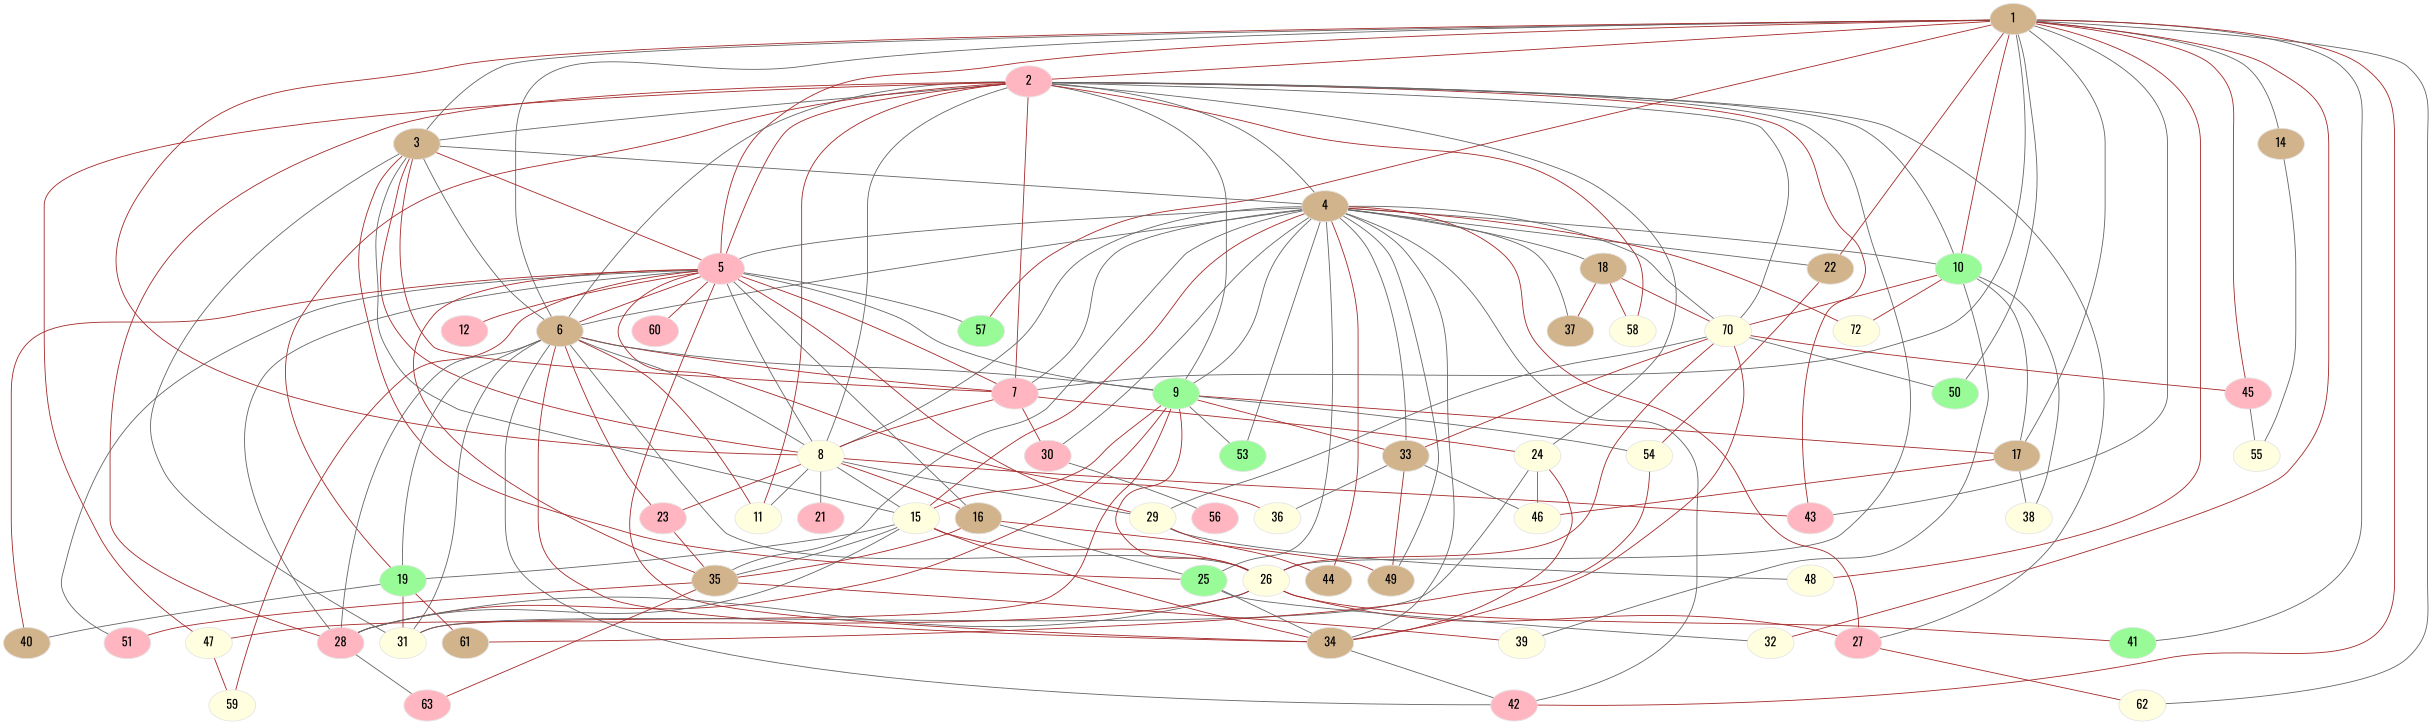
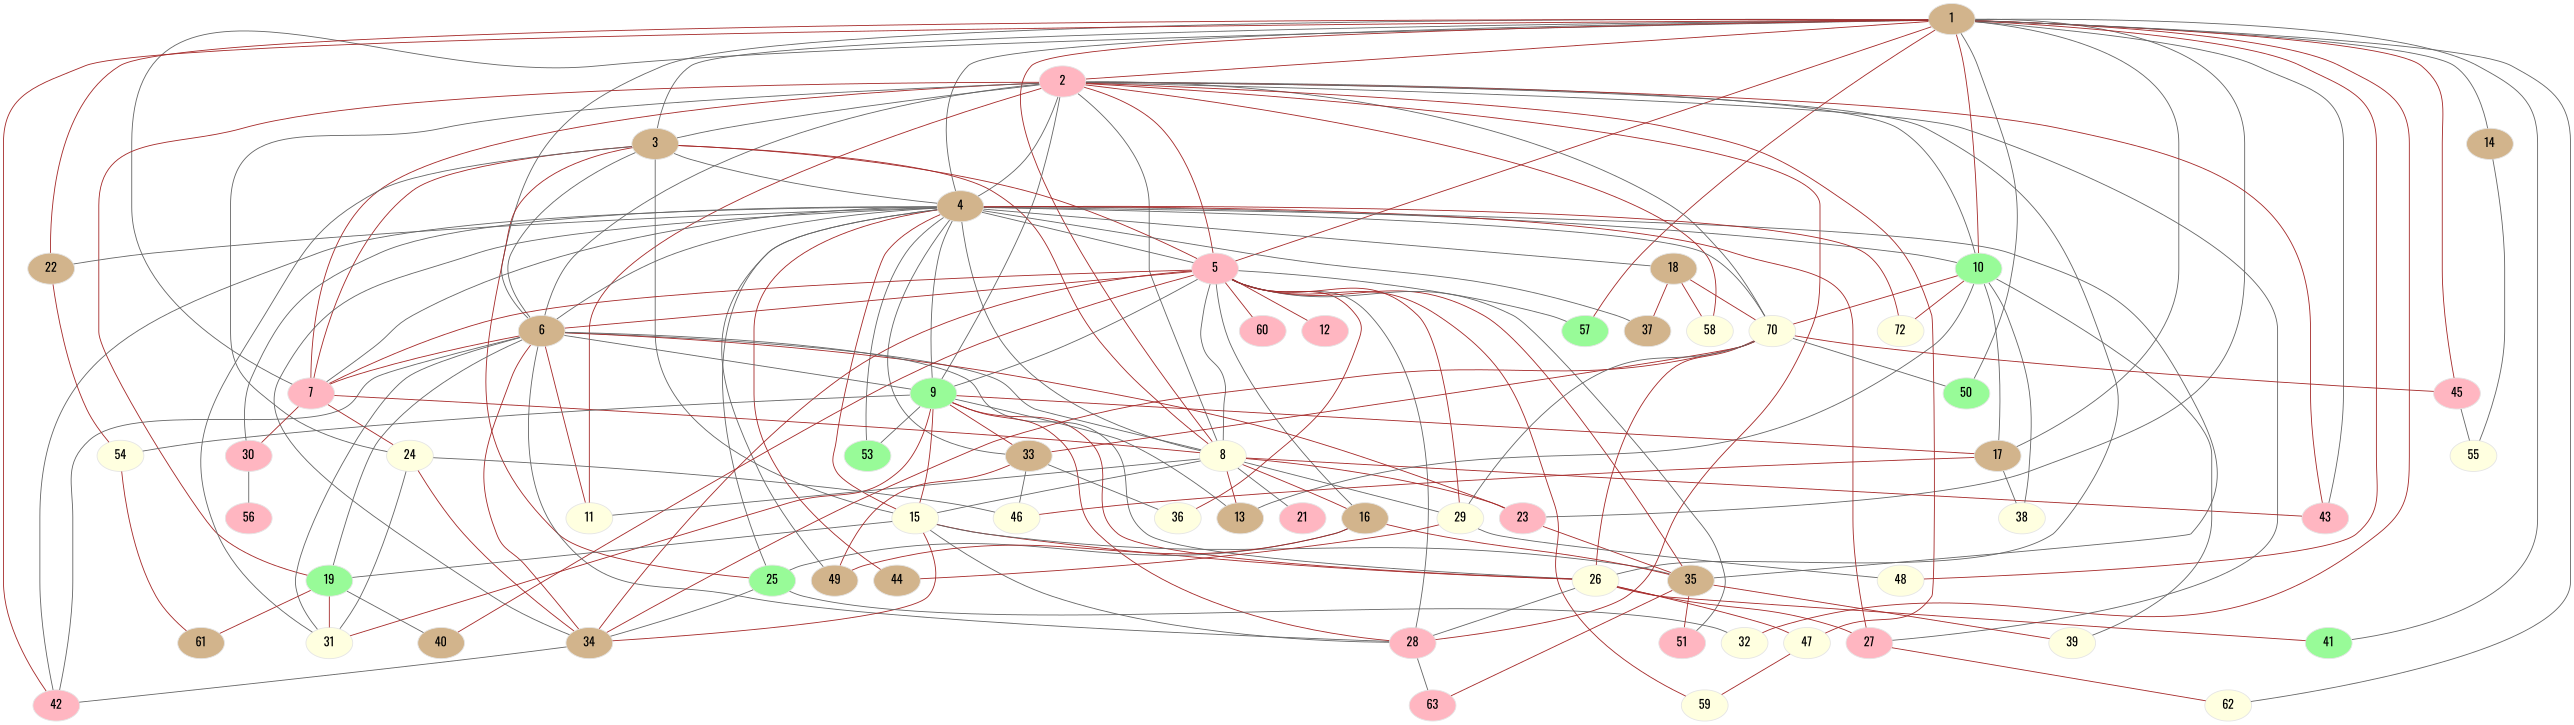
none -> (1381, 31)
none -> (2161, 416)
none -> (1240, 518)
